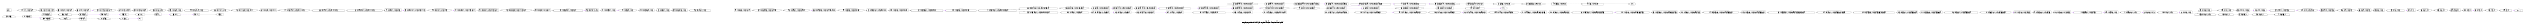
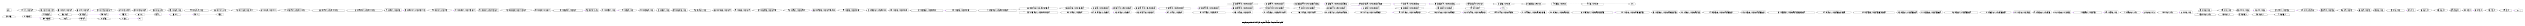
none -> (722, 10)
none -> (1307, 12)
